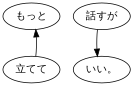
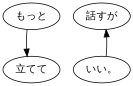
(97, 39) -> (107, 47)
(36, 47) -> (27, 39)
